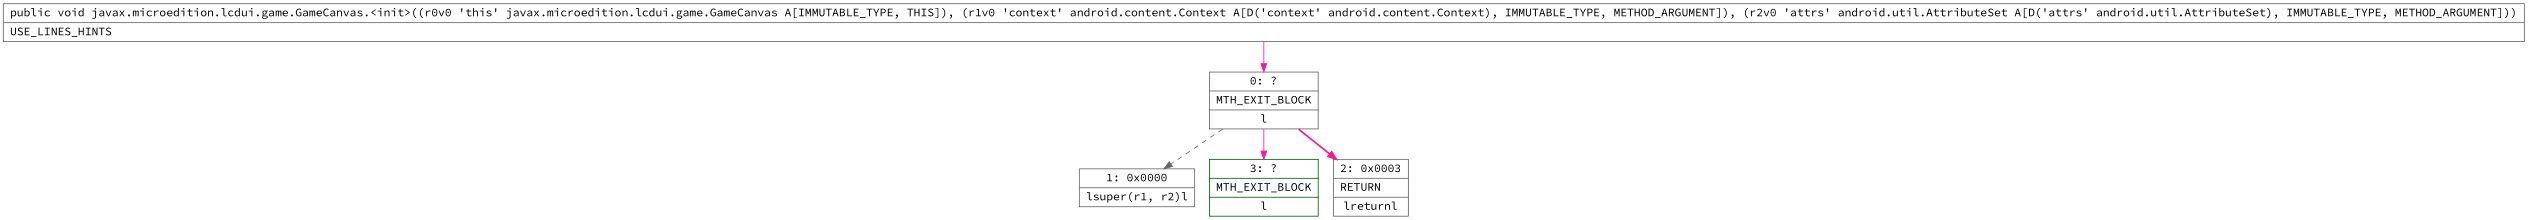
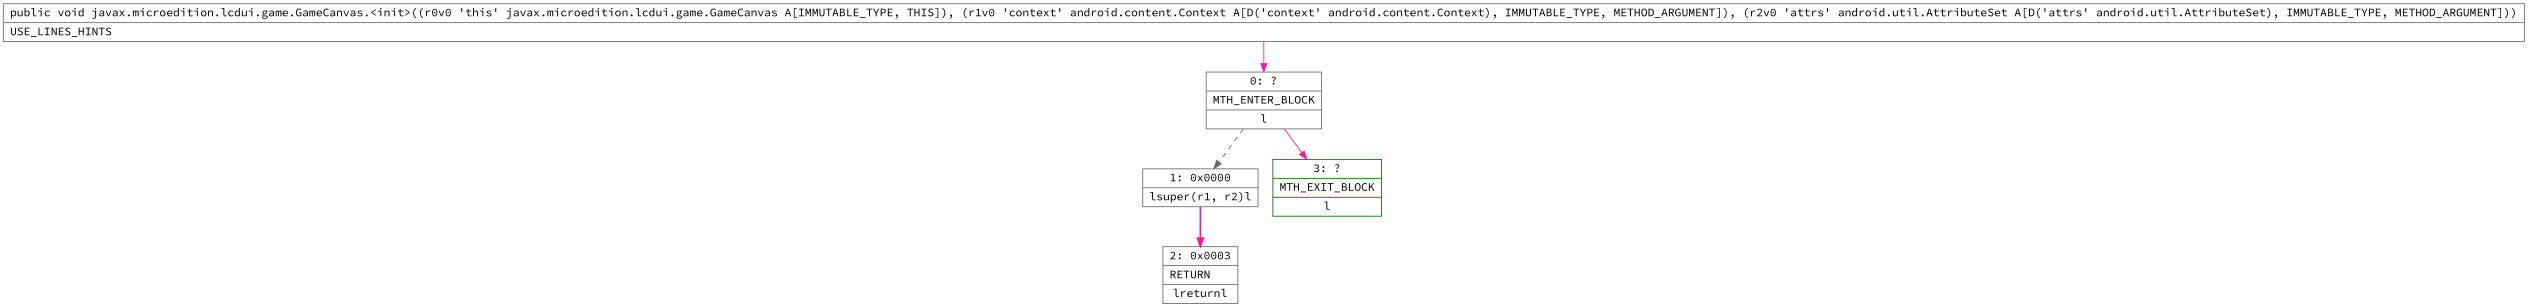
(1264, 100) -> (1264, 100)
(1314, 142) -> (1200, 222)
